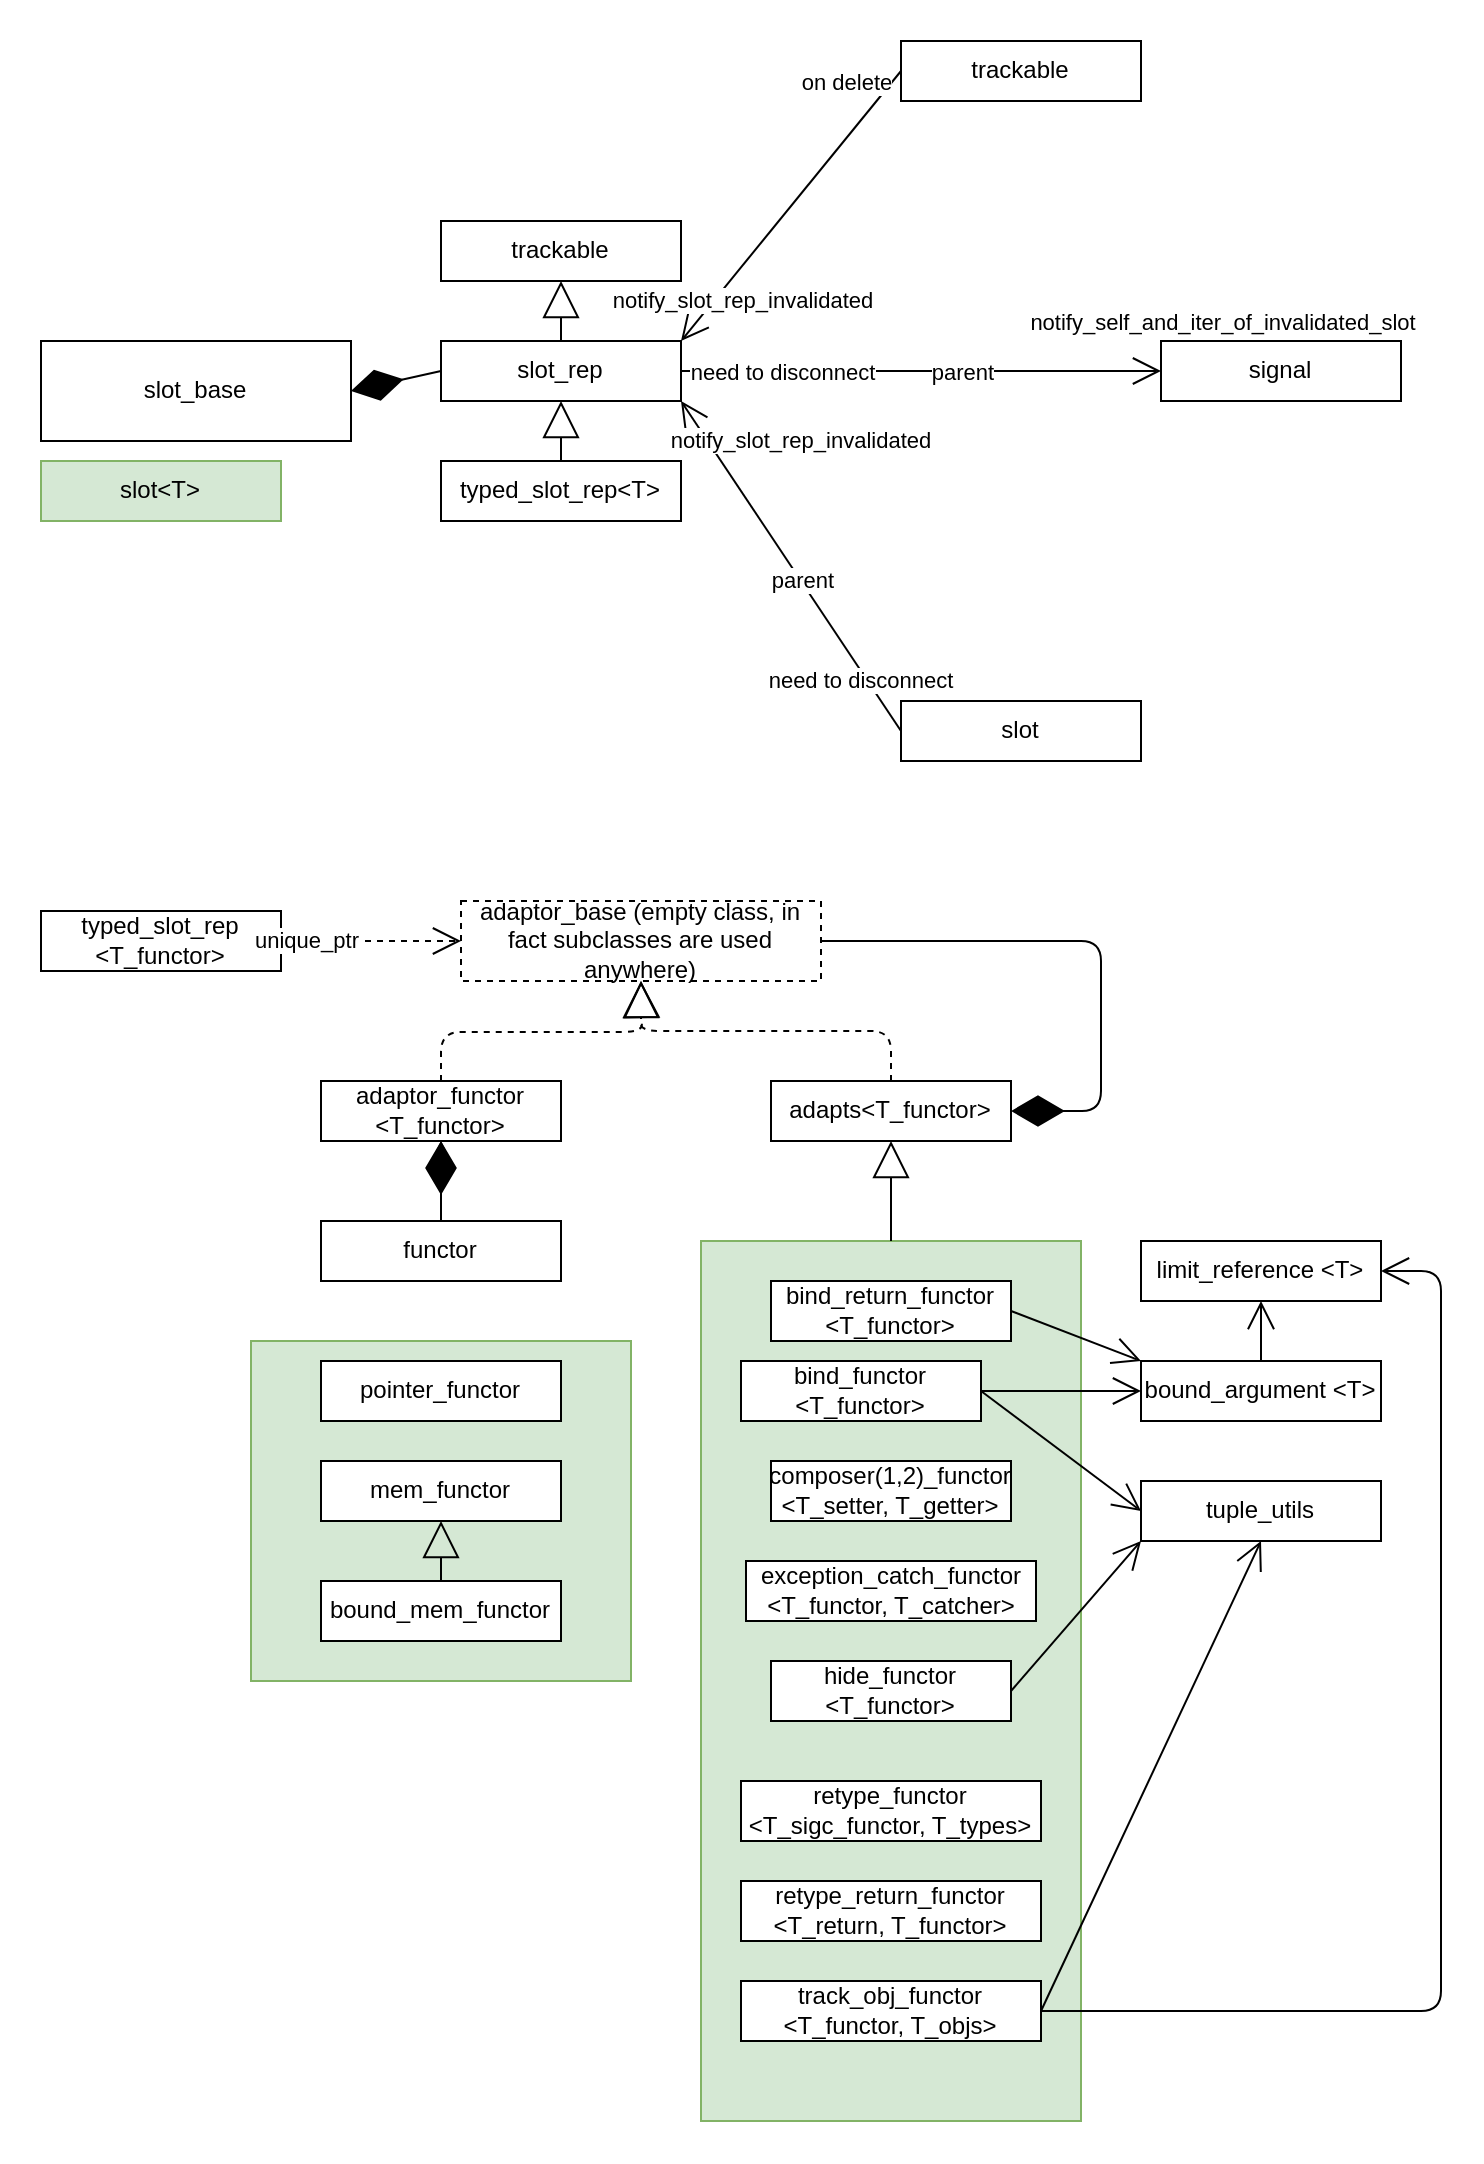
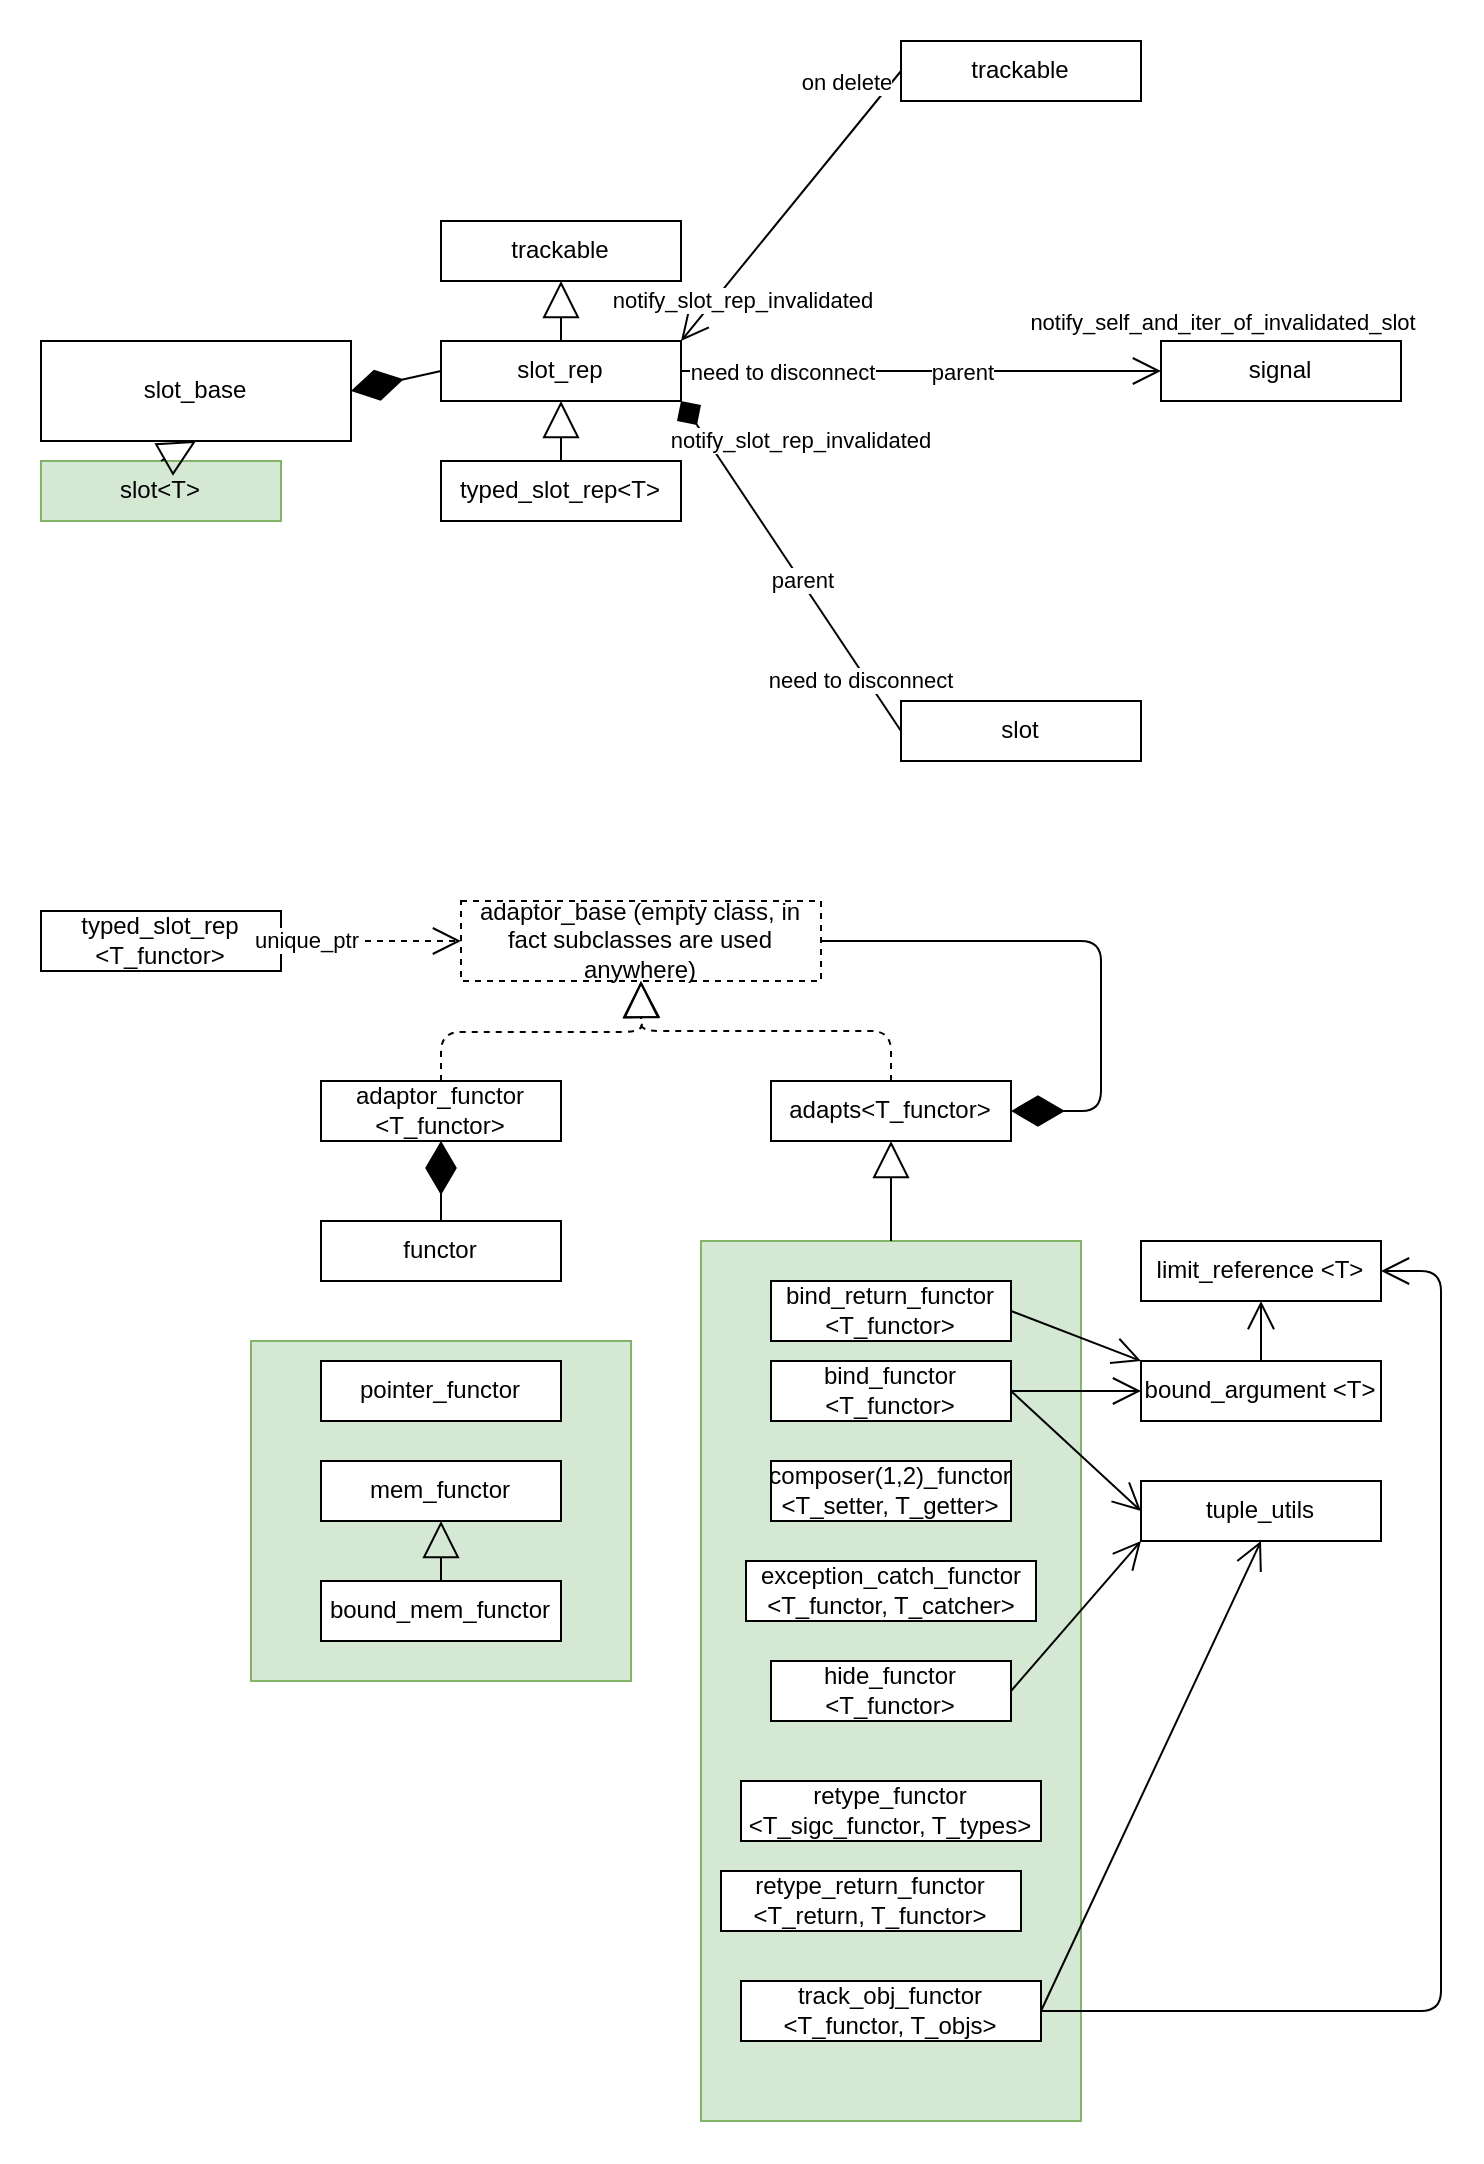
(690, 415) -> (696, 424)
none -> (163, 460)
(861, 1391) -> (891, 1391)
(891, 1911) -> (871, 1901)
